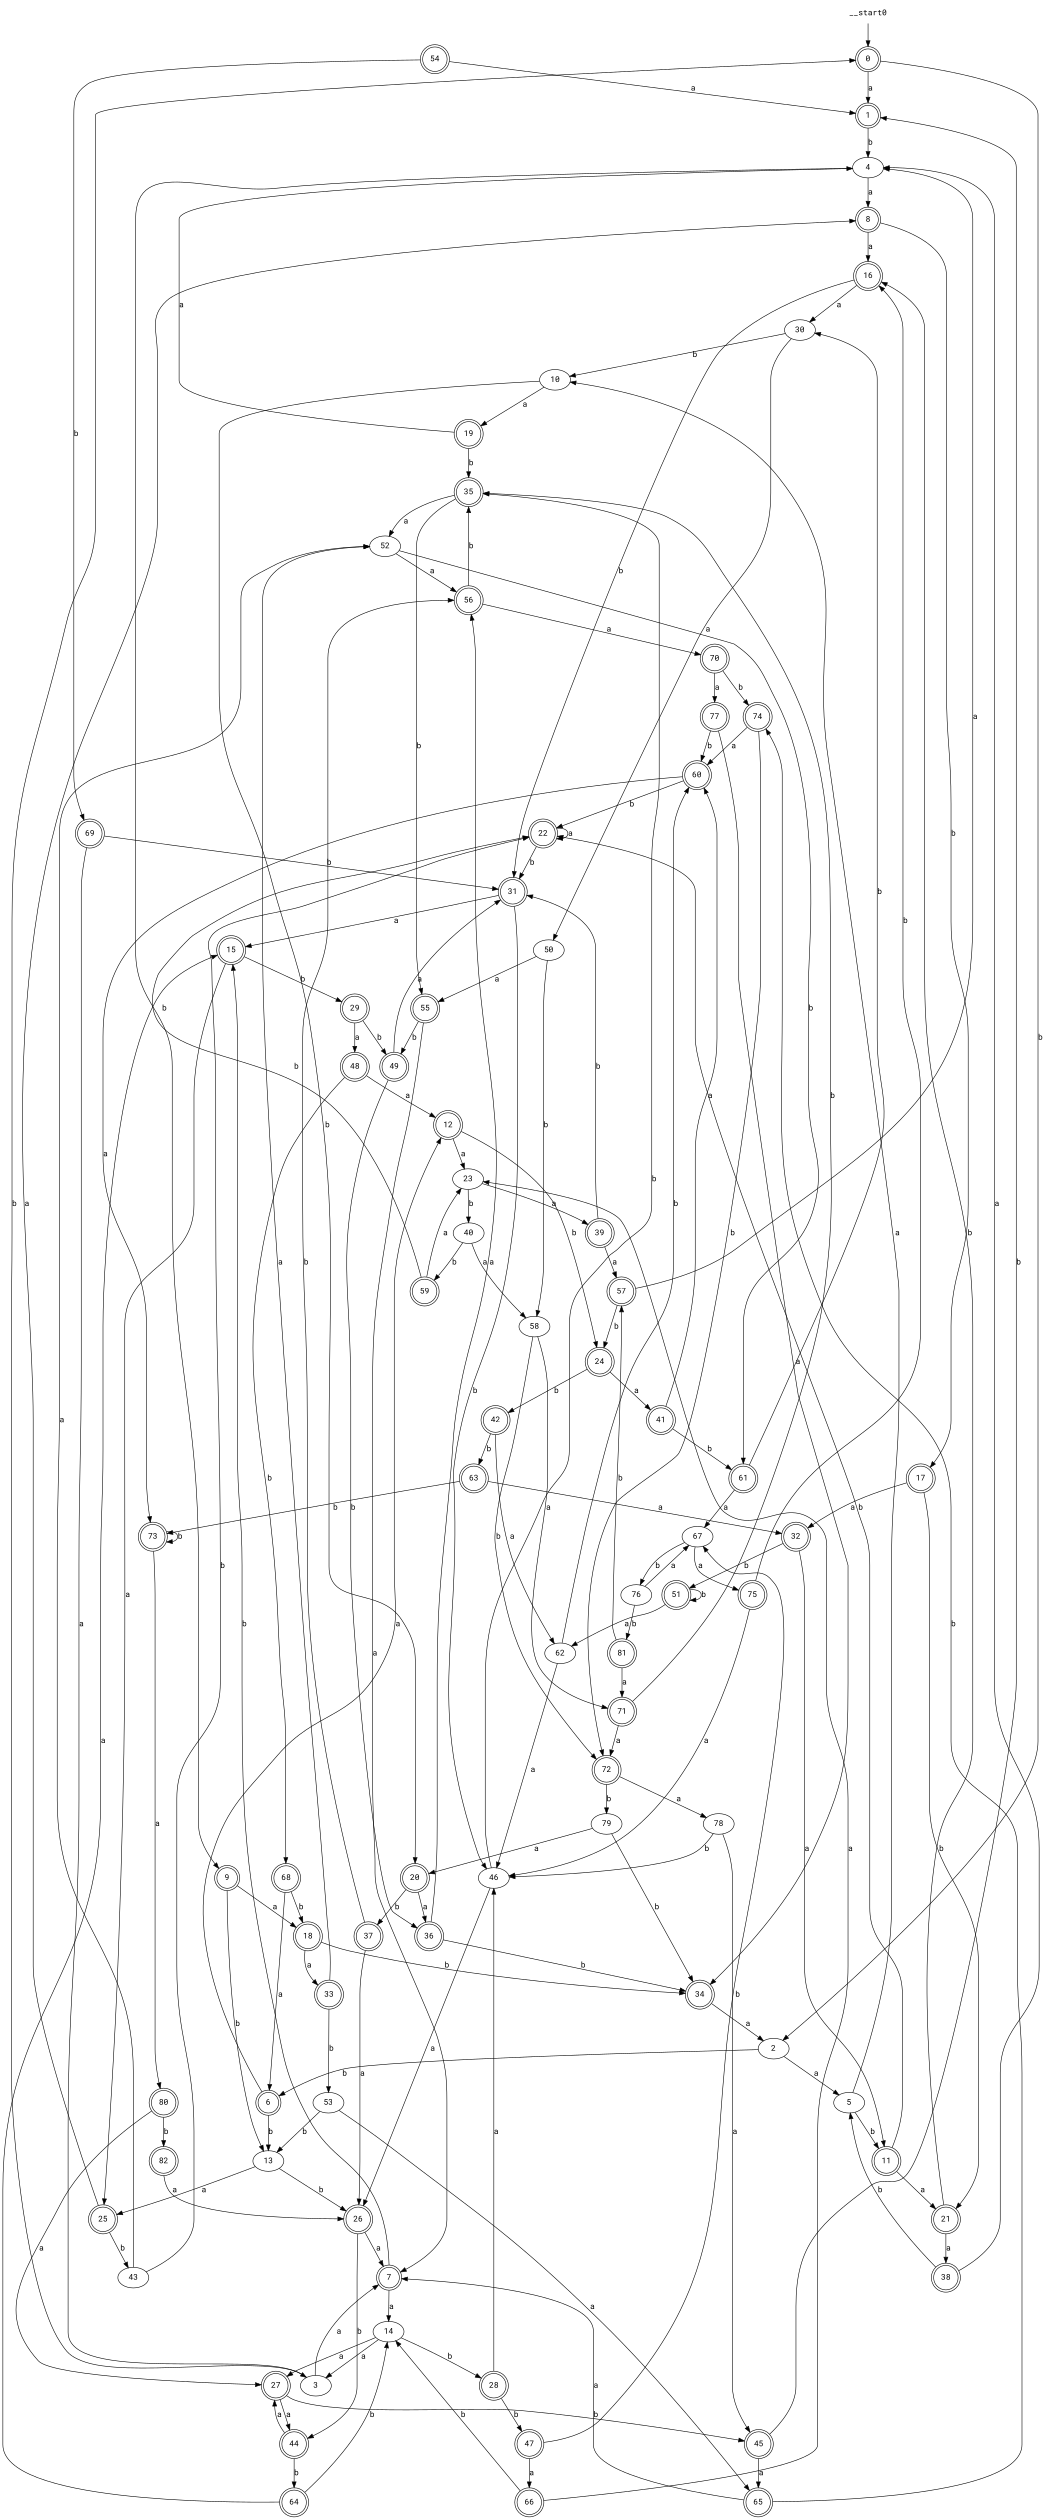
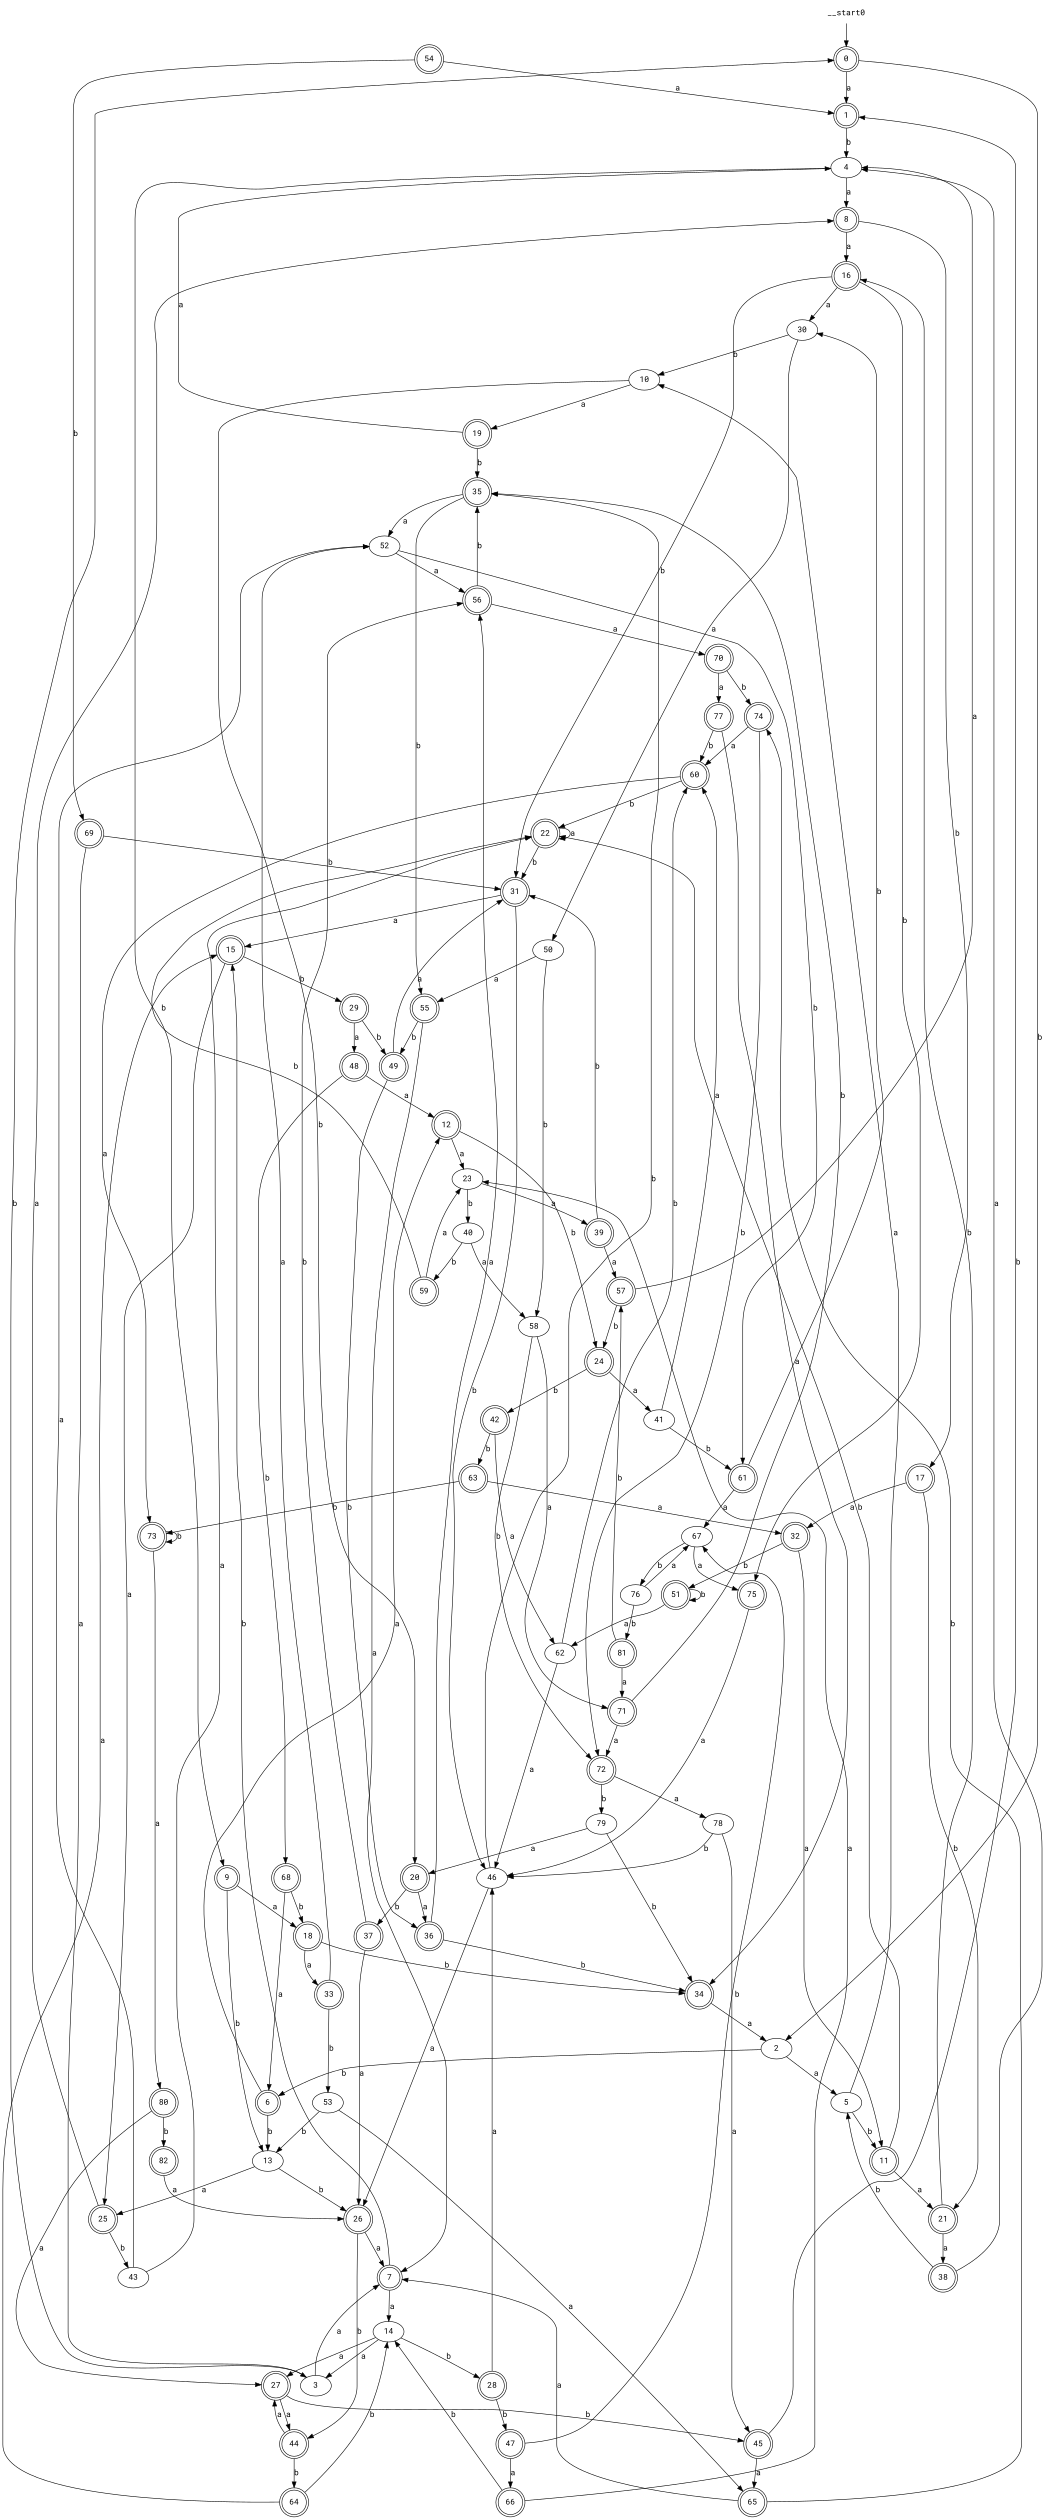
(903, 963) -> (902, 949)
(661, 1420) -> (659, 1420)
(223, 1566) -> (222, 1566)
